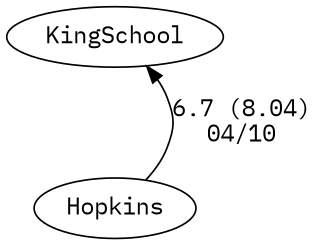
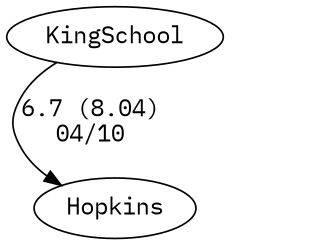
(172, 132) -> (13, 117)
